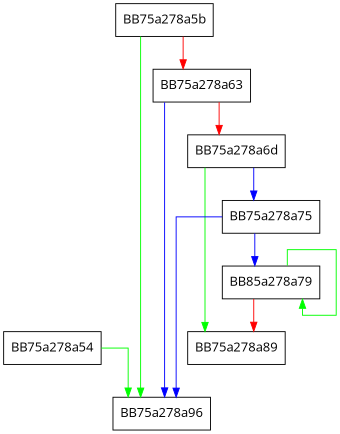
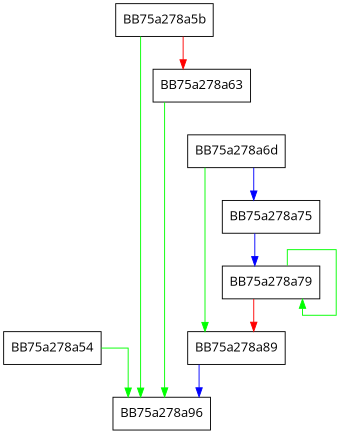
(219, 114) -> none
(165, 245) -> (165, 245)
(176, 279) -> (199, 376)
(271, 282) -> (271, 282)
